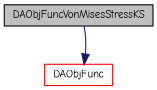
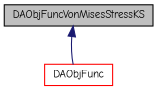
(86, 40) -> (72, 51)
